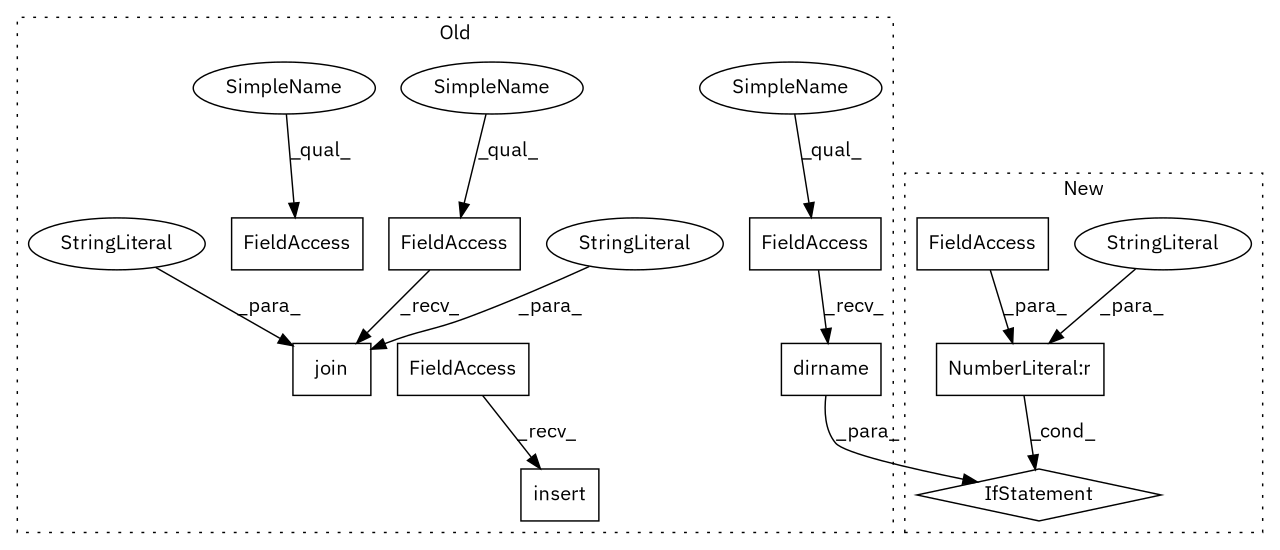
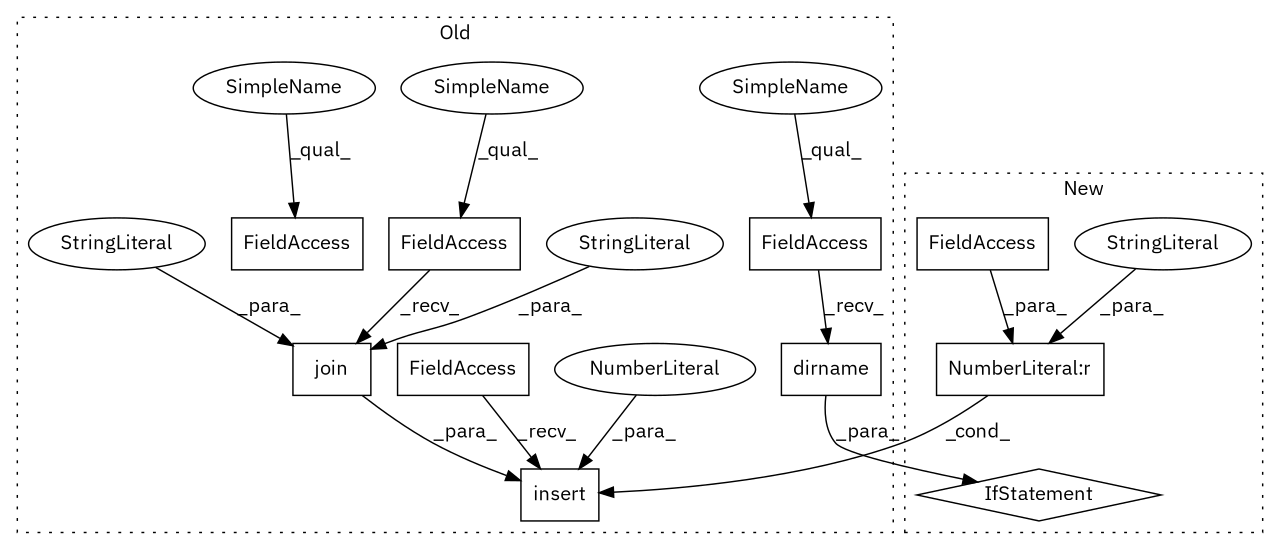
none -> (655, 369)
(1029, 425) -> (808, 469)
none -> (431, 442)
